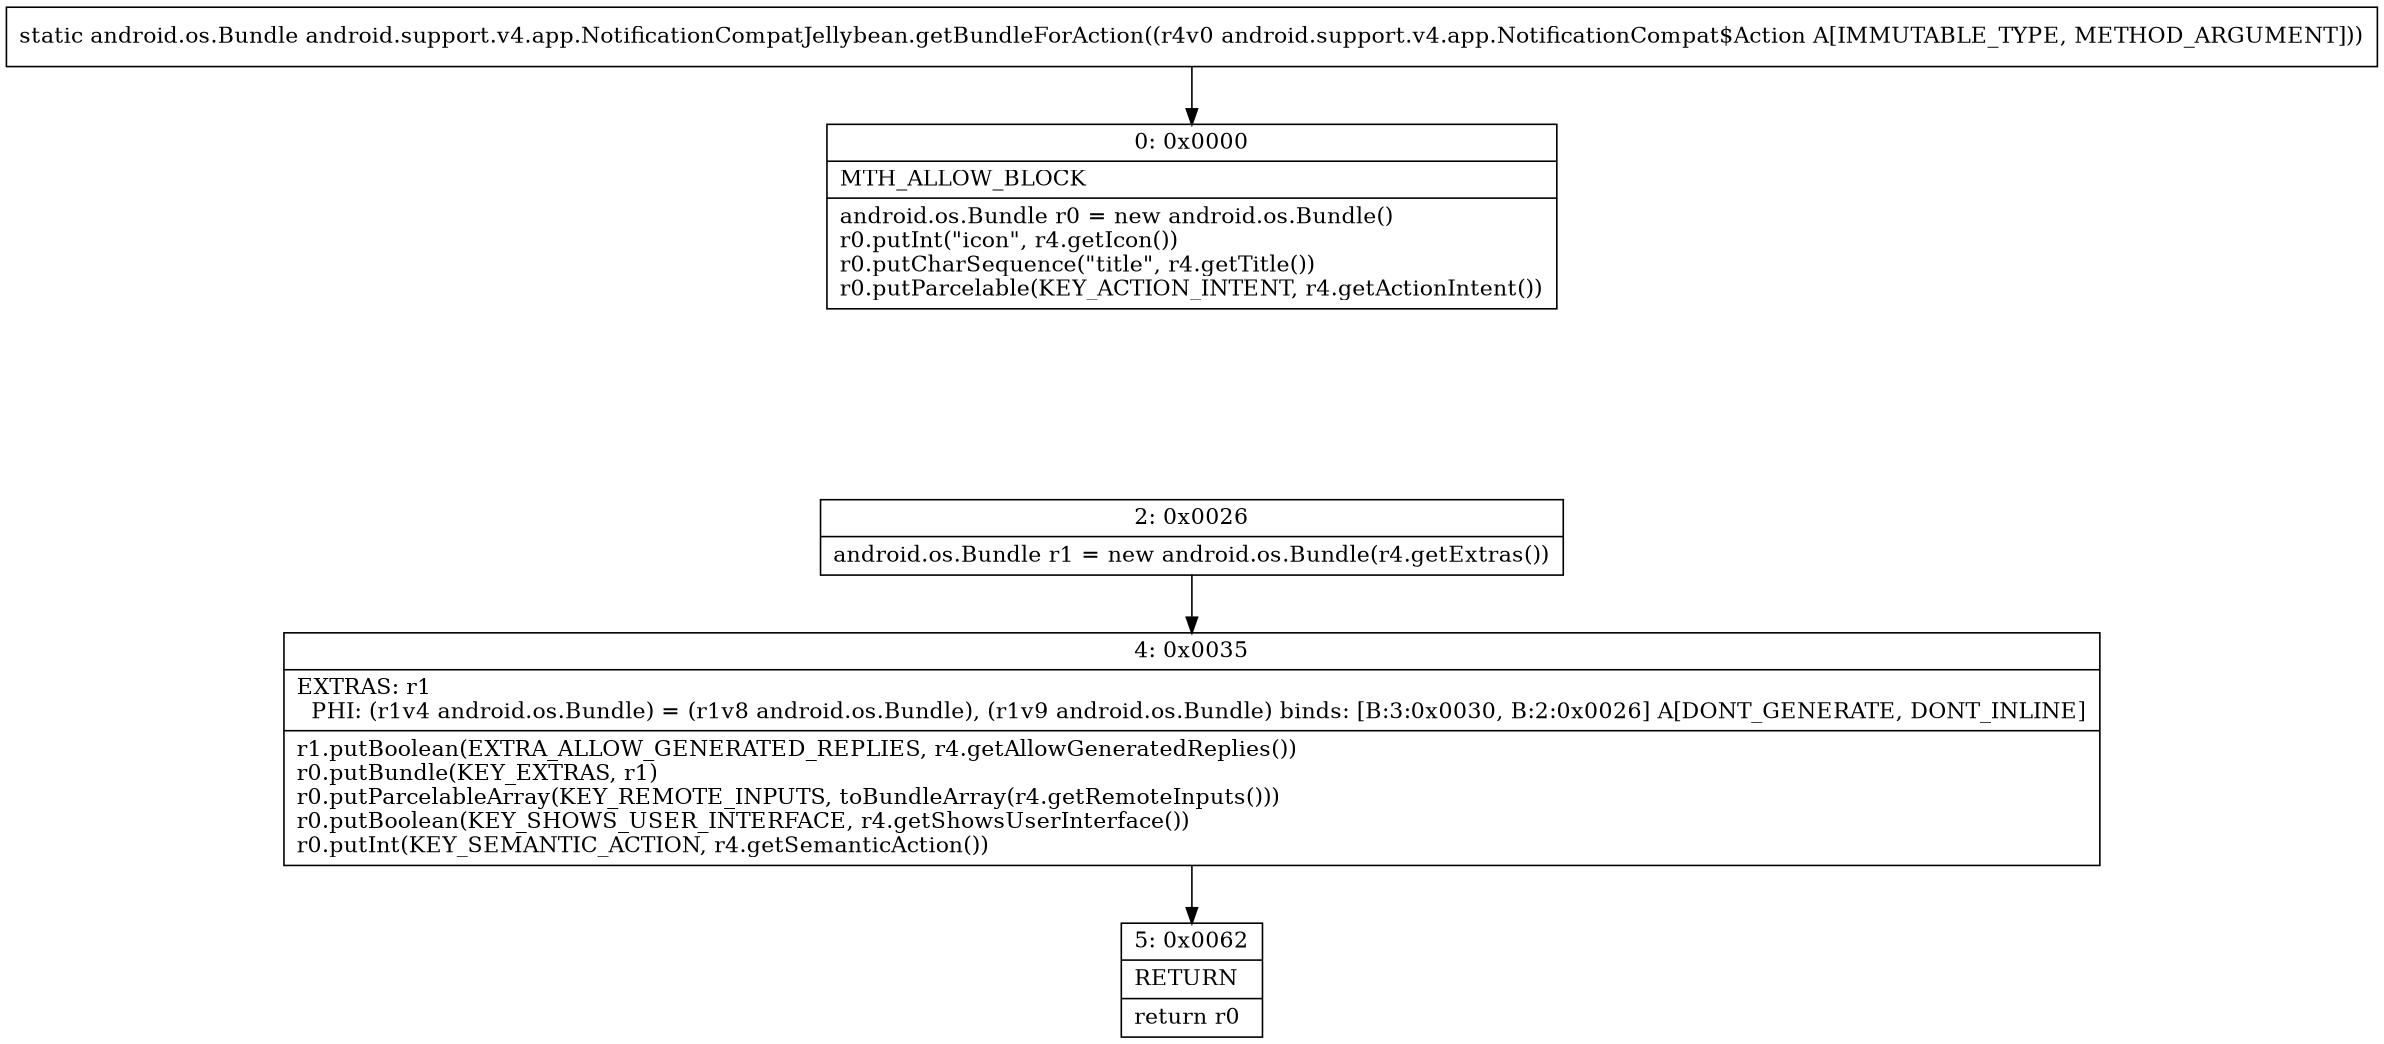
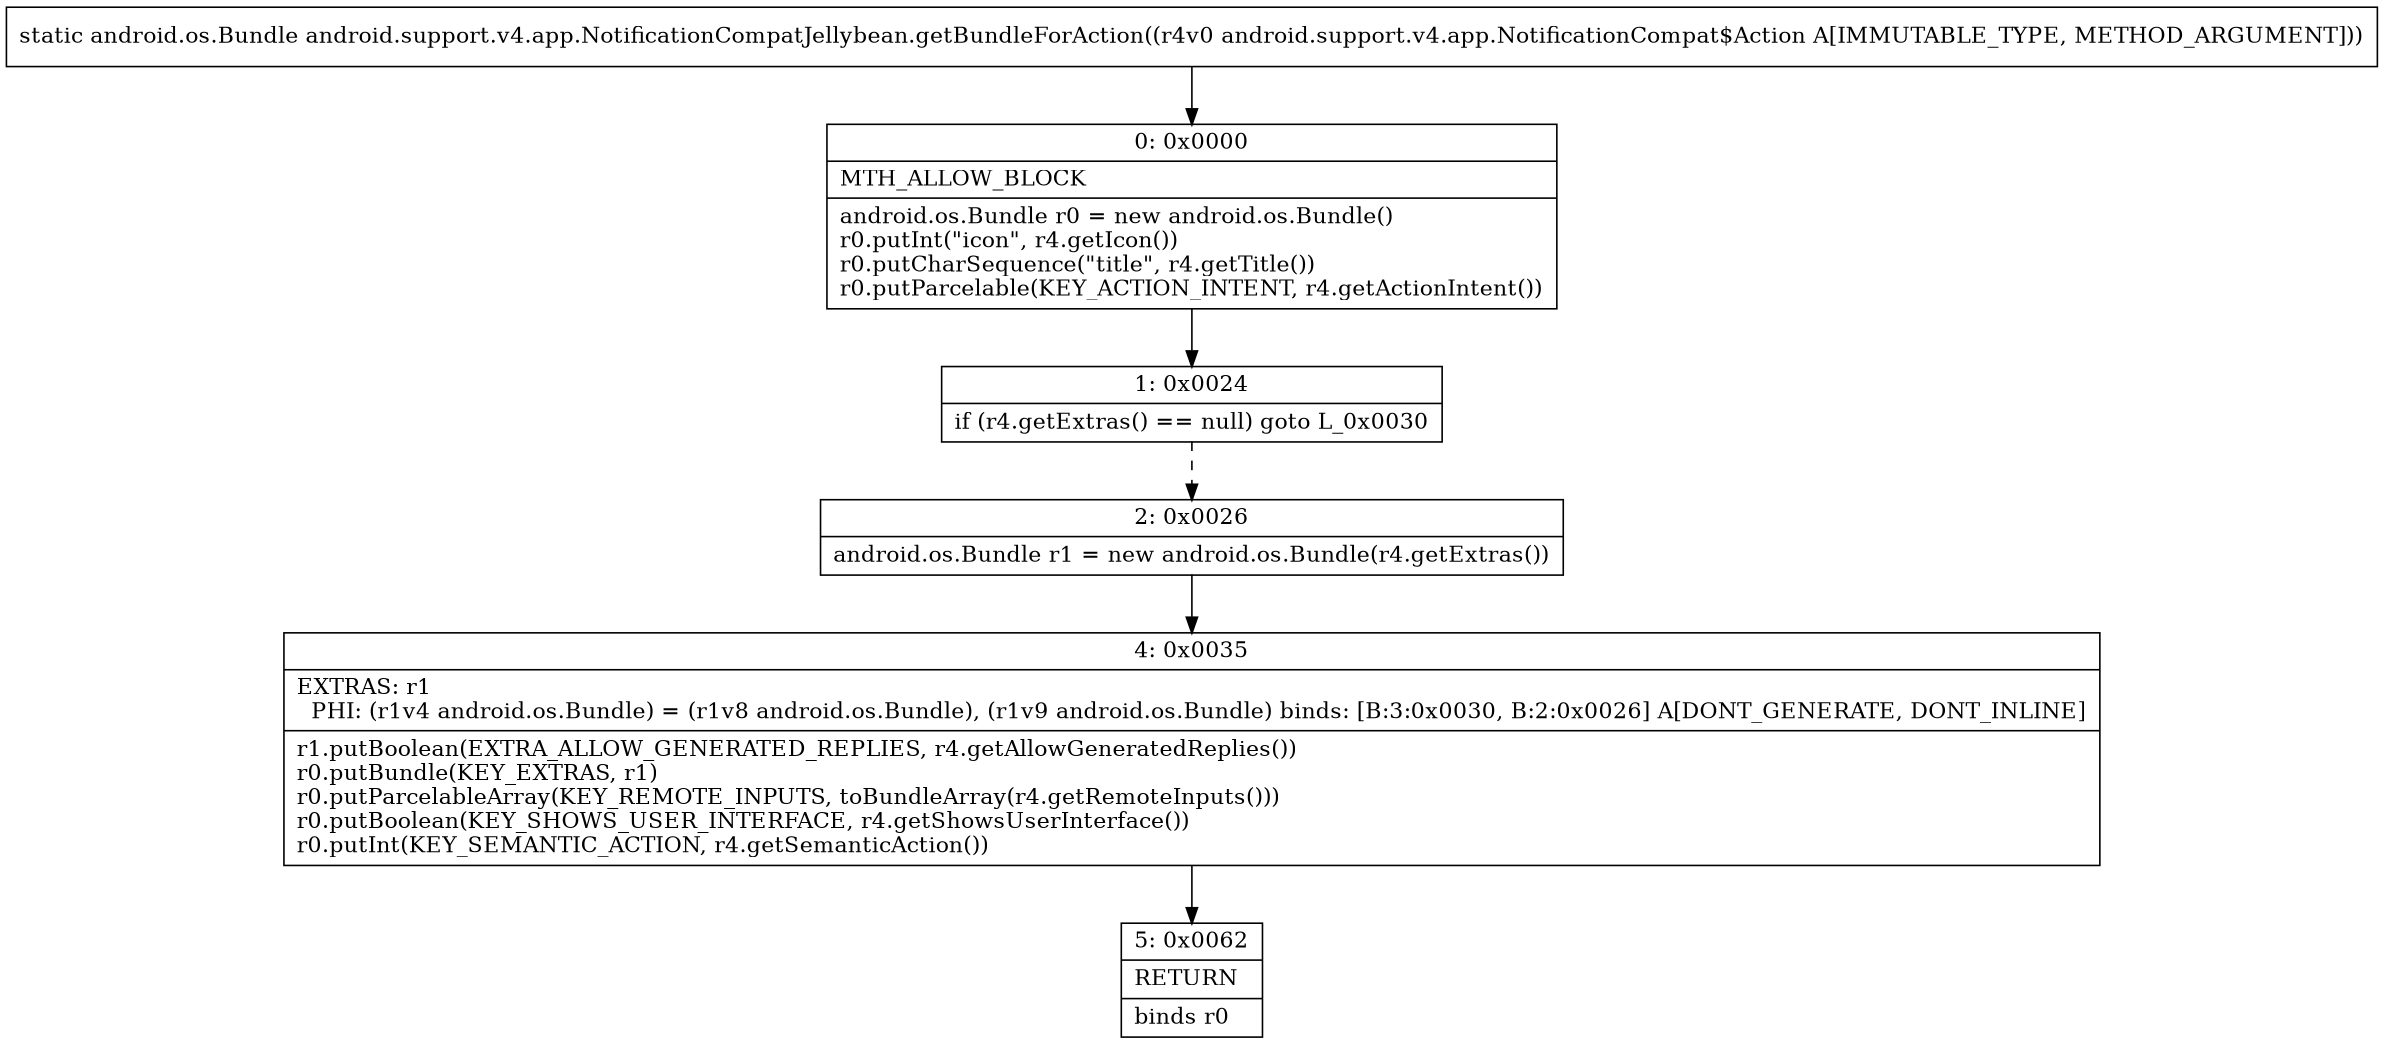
none -> (1192, 404)
(1188, 1017) -> (1182, 1017)
